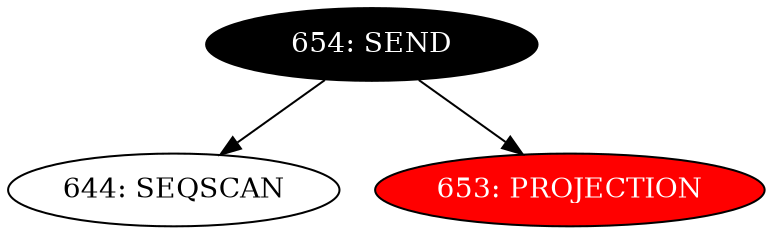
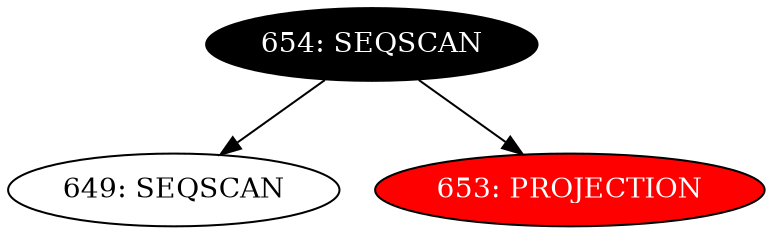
(372, 44) -> (372, 44)
(174, 190) -> (174, 190)
